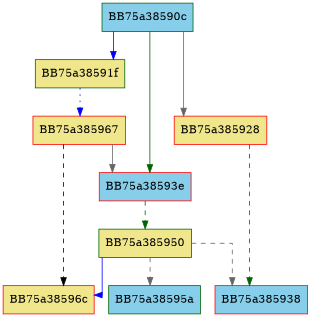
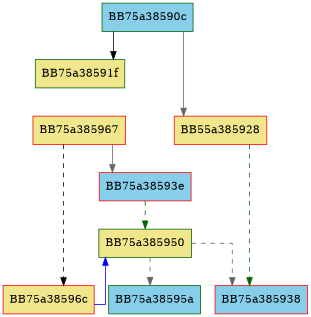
(113, 41) -> (113, 41)
(80, 98) -> none
(150, 98) -> none
(221, 130) -> (221, 130)
(102, 277) -> (105, 290)
